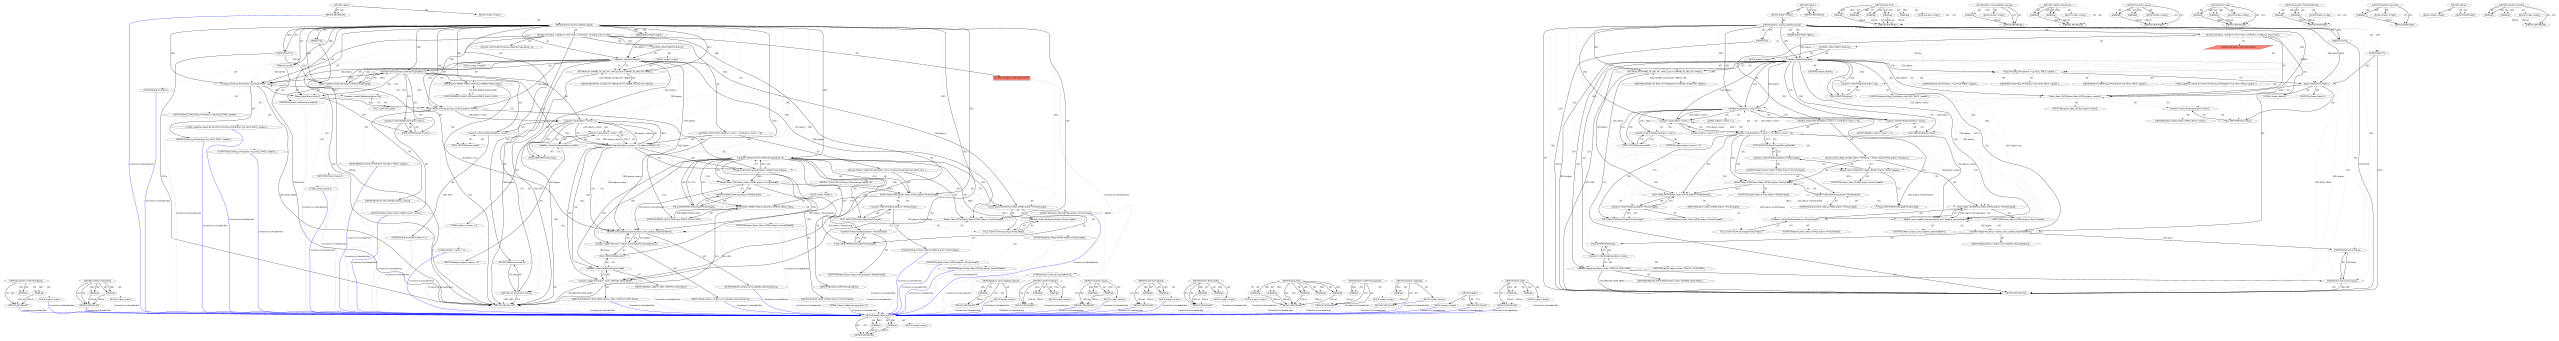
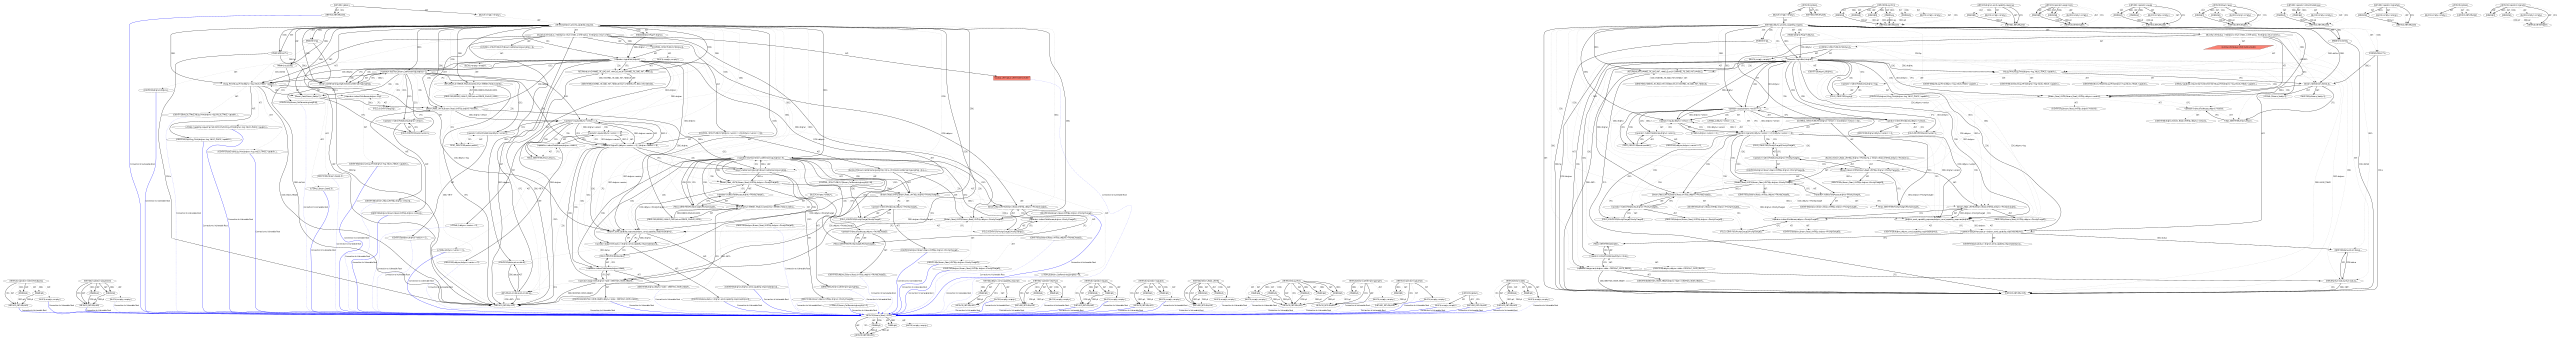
(1108, 213) -> (1107, 213)
